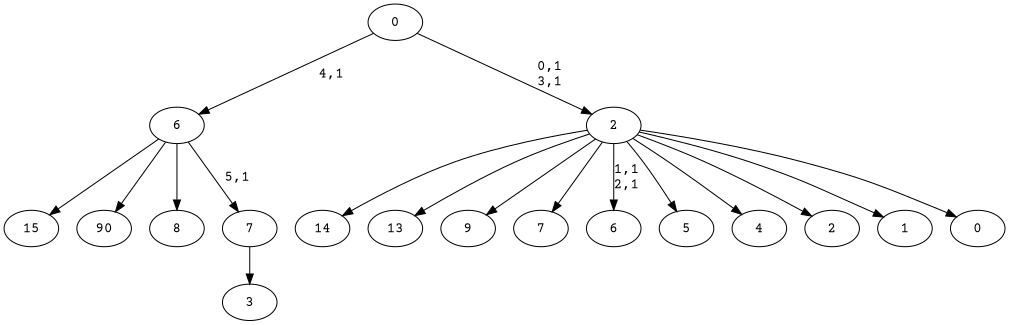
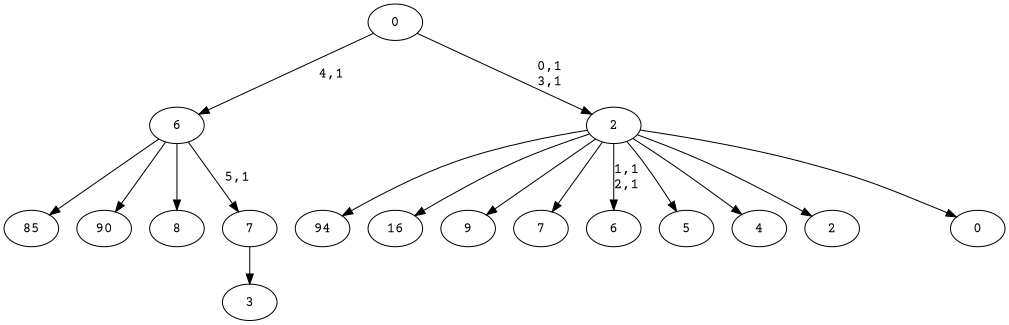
(31, 229) -> (31, 229)
(323, 229) -> (323, 229)
(395, 229) -> (395, 229)
(905, 229) -> none
